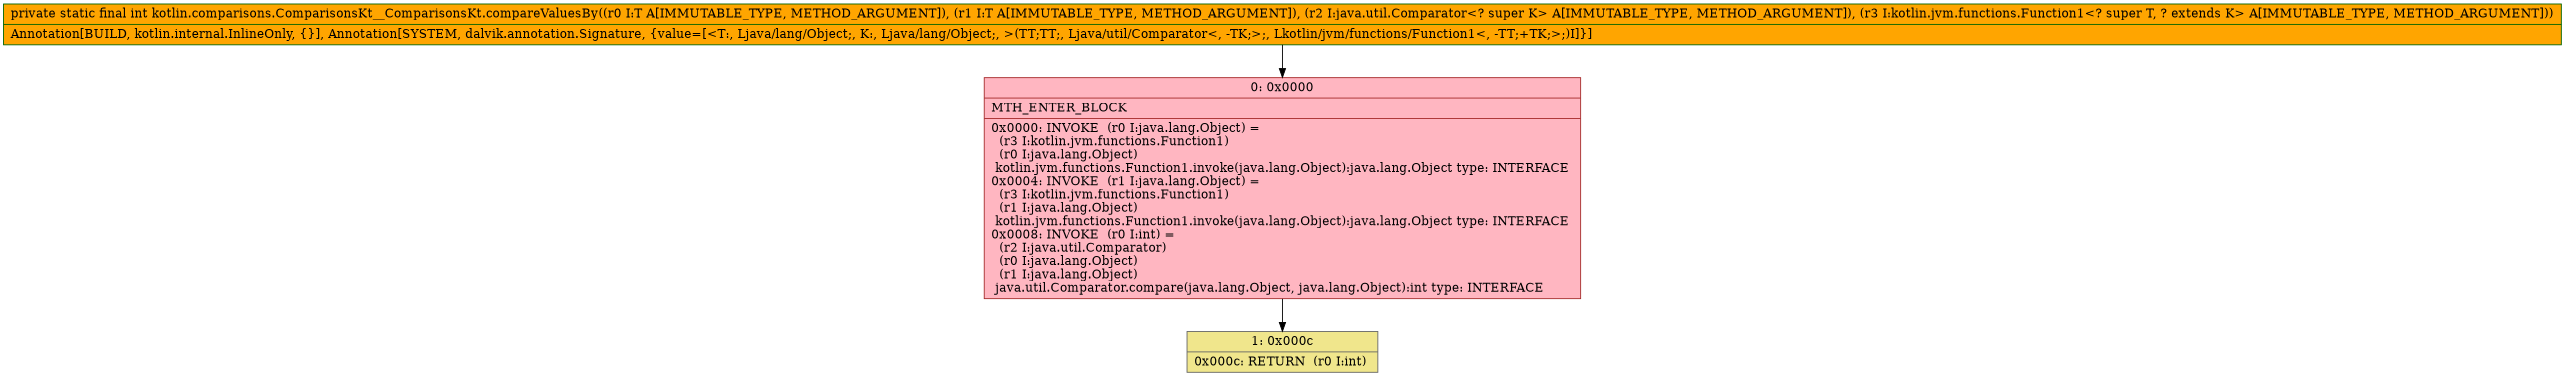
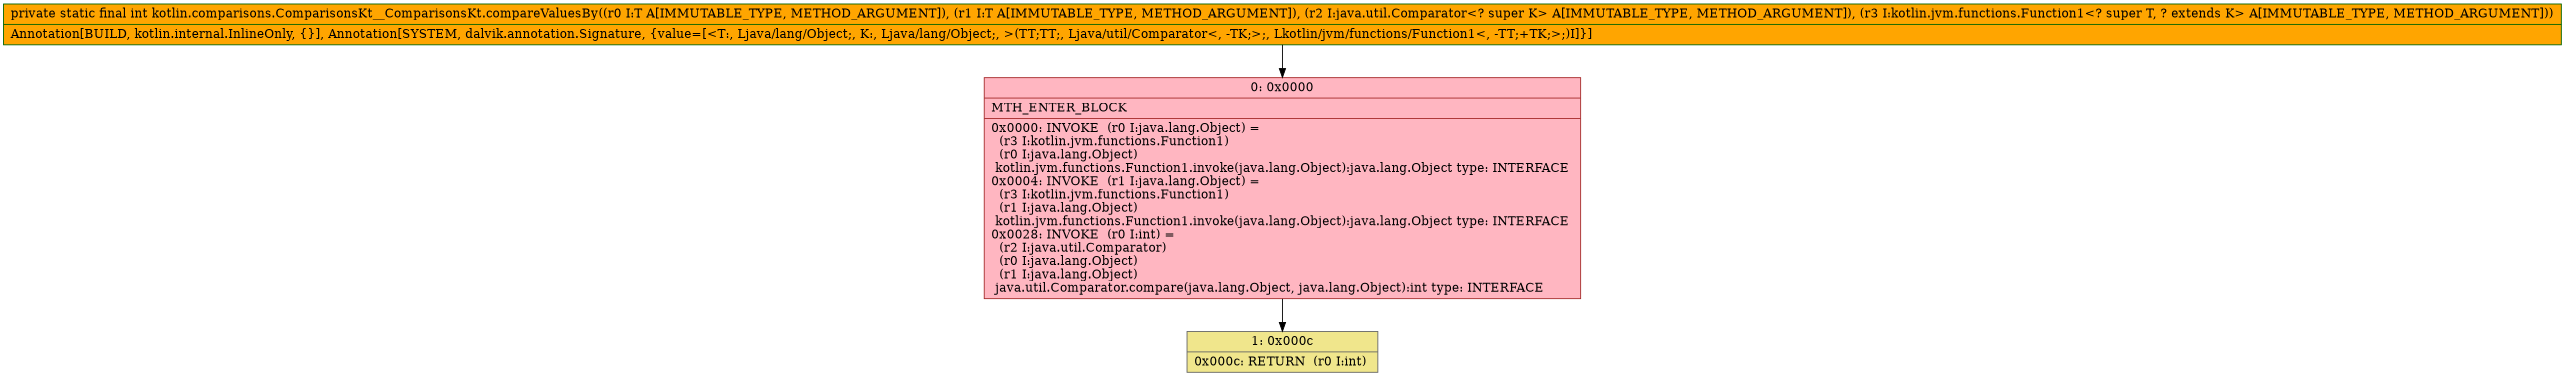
(1085, 235) -> (1085, 235)
